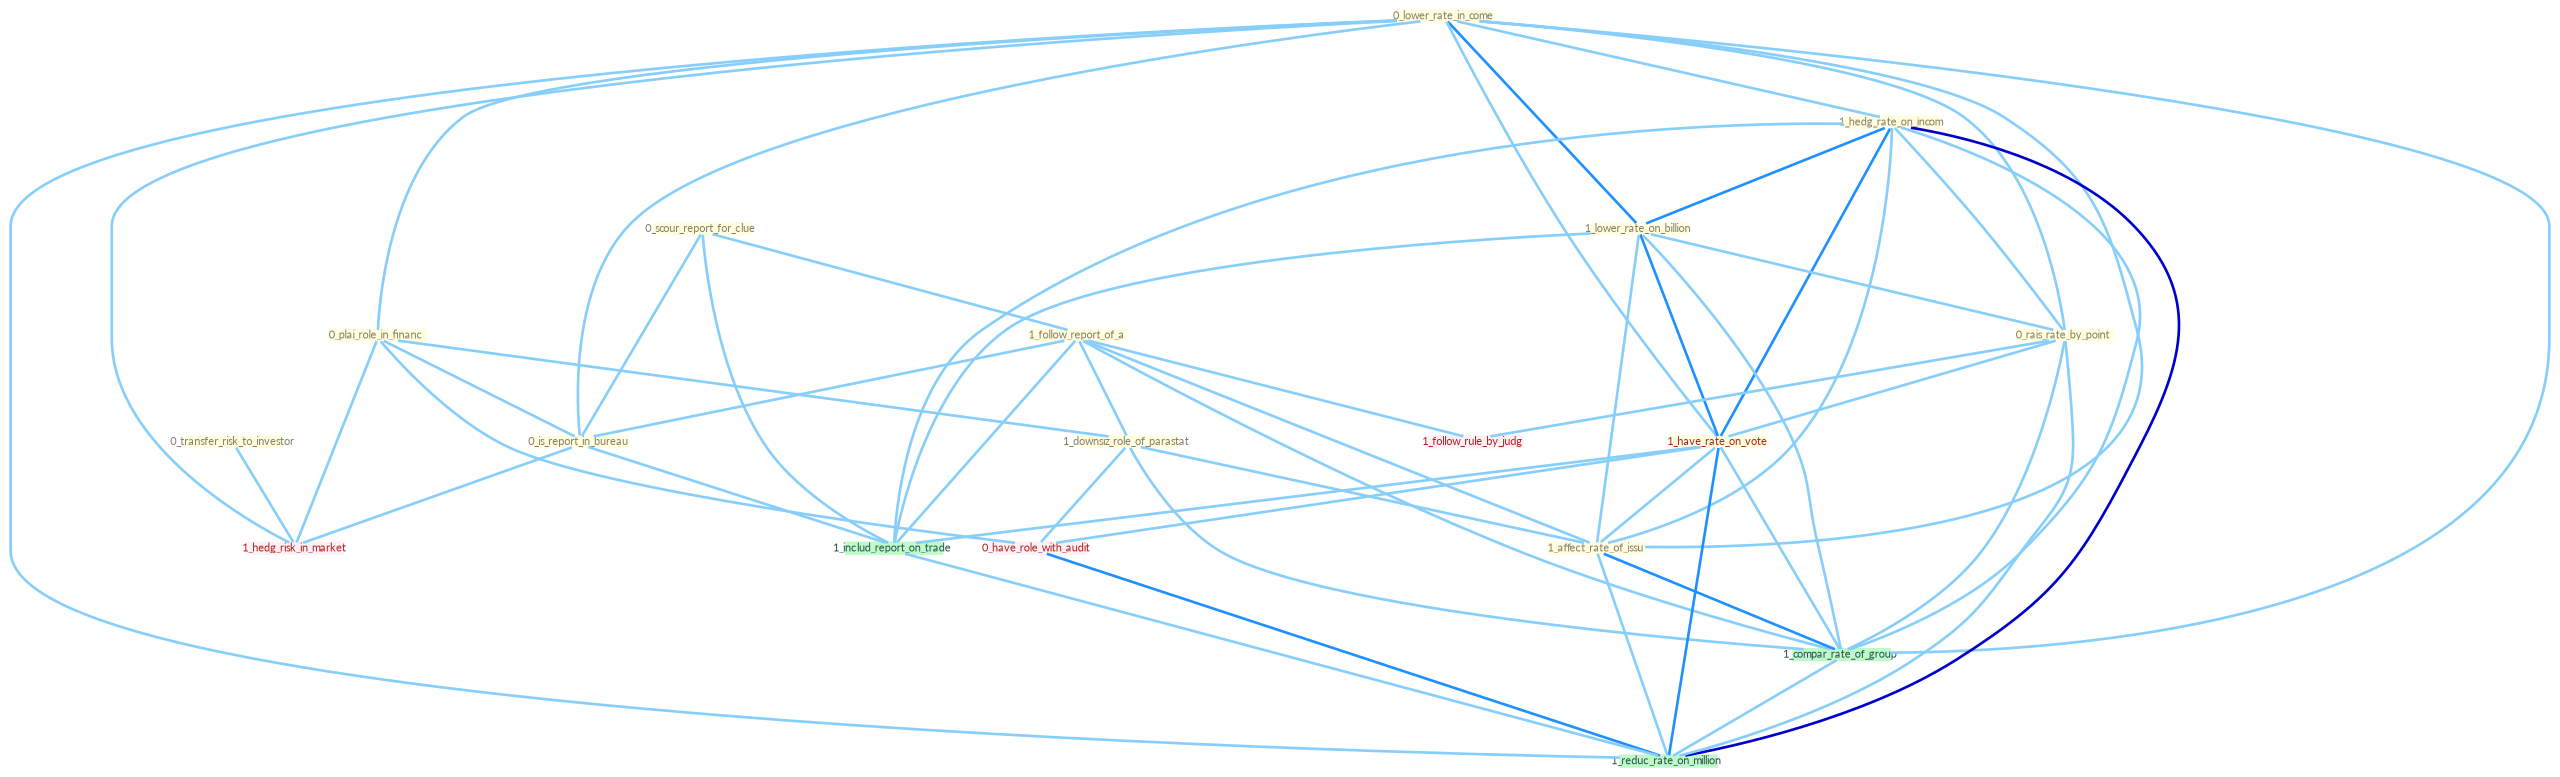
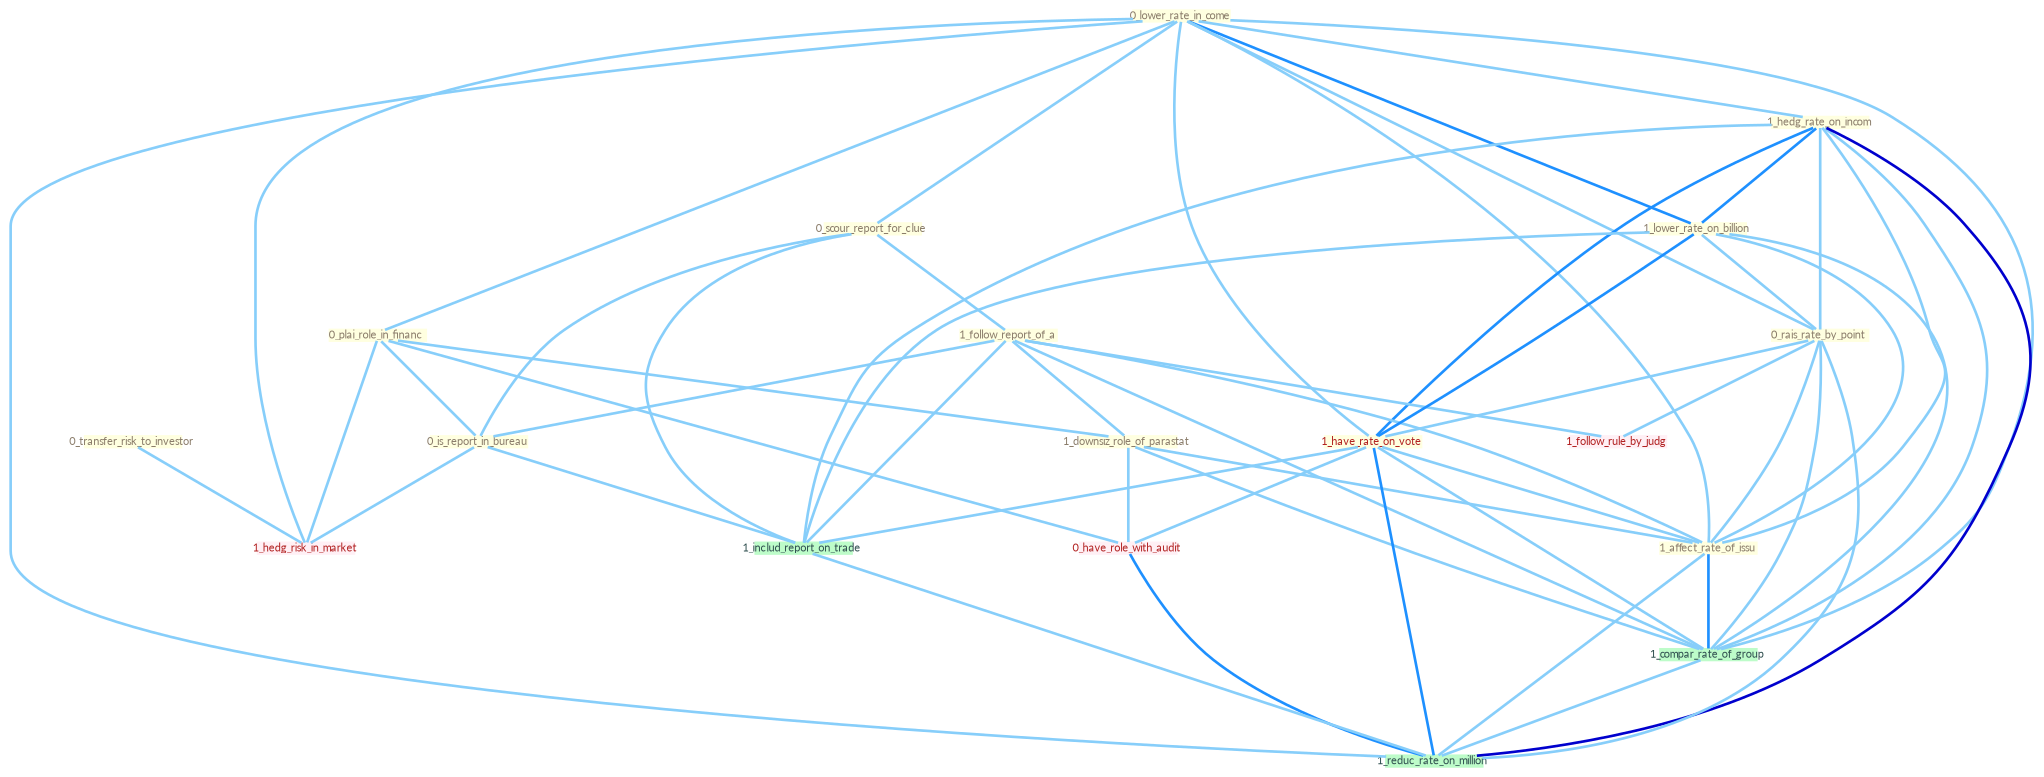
(905, 110) -> (1027, 122)
none -> (1777, 448)
